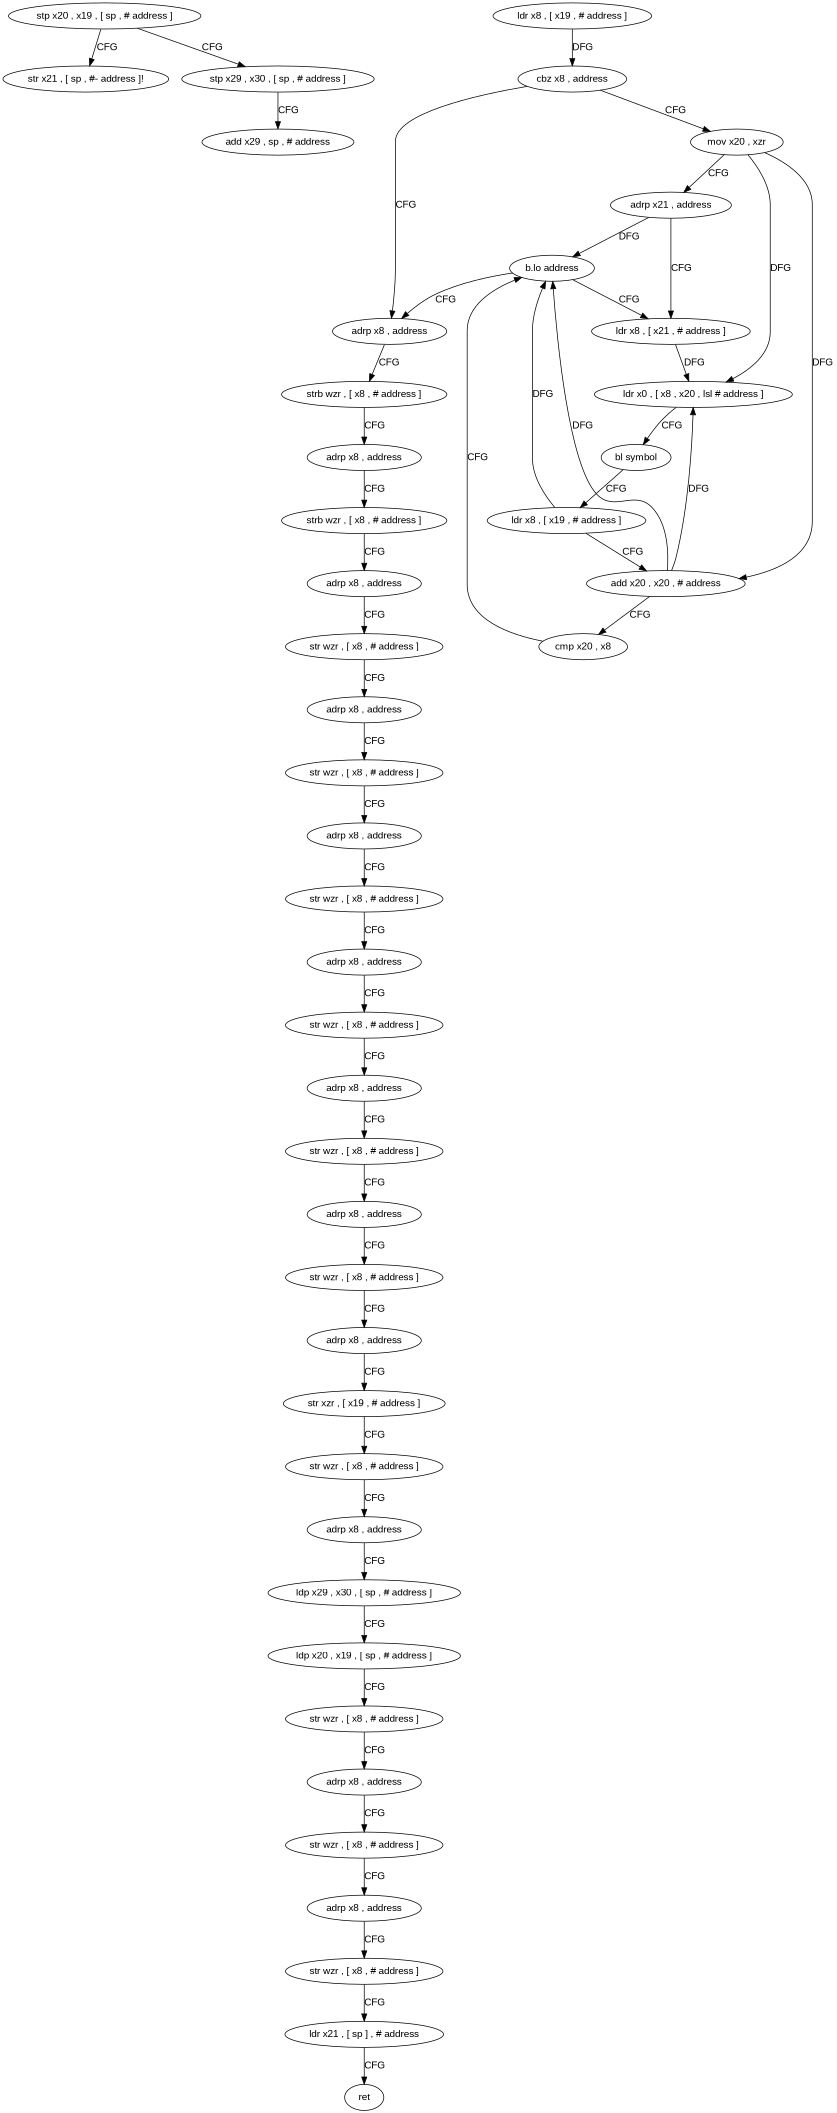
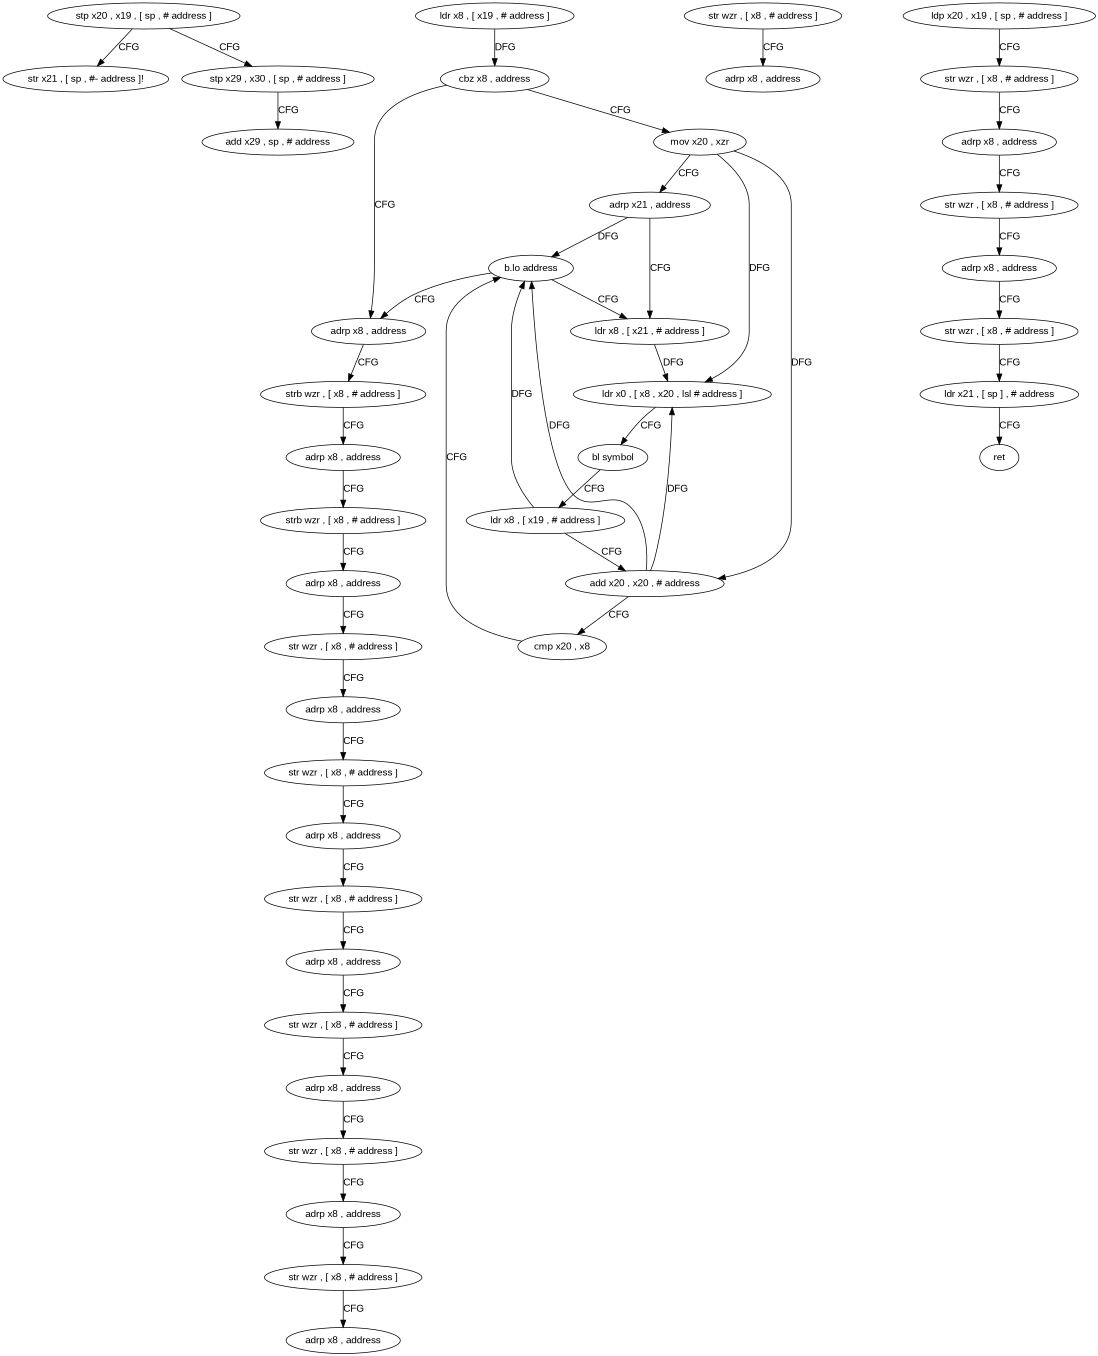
(364, 1404) -> none
(364, 1593) -> none
